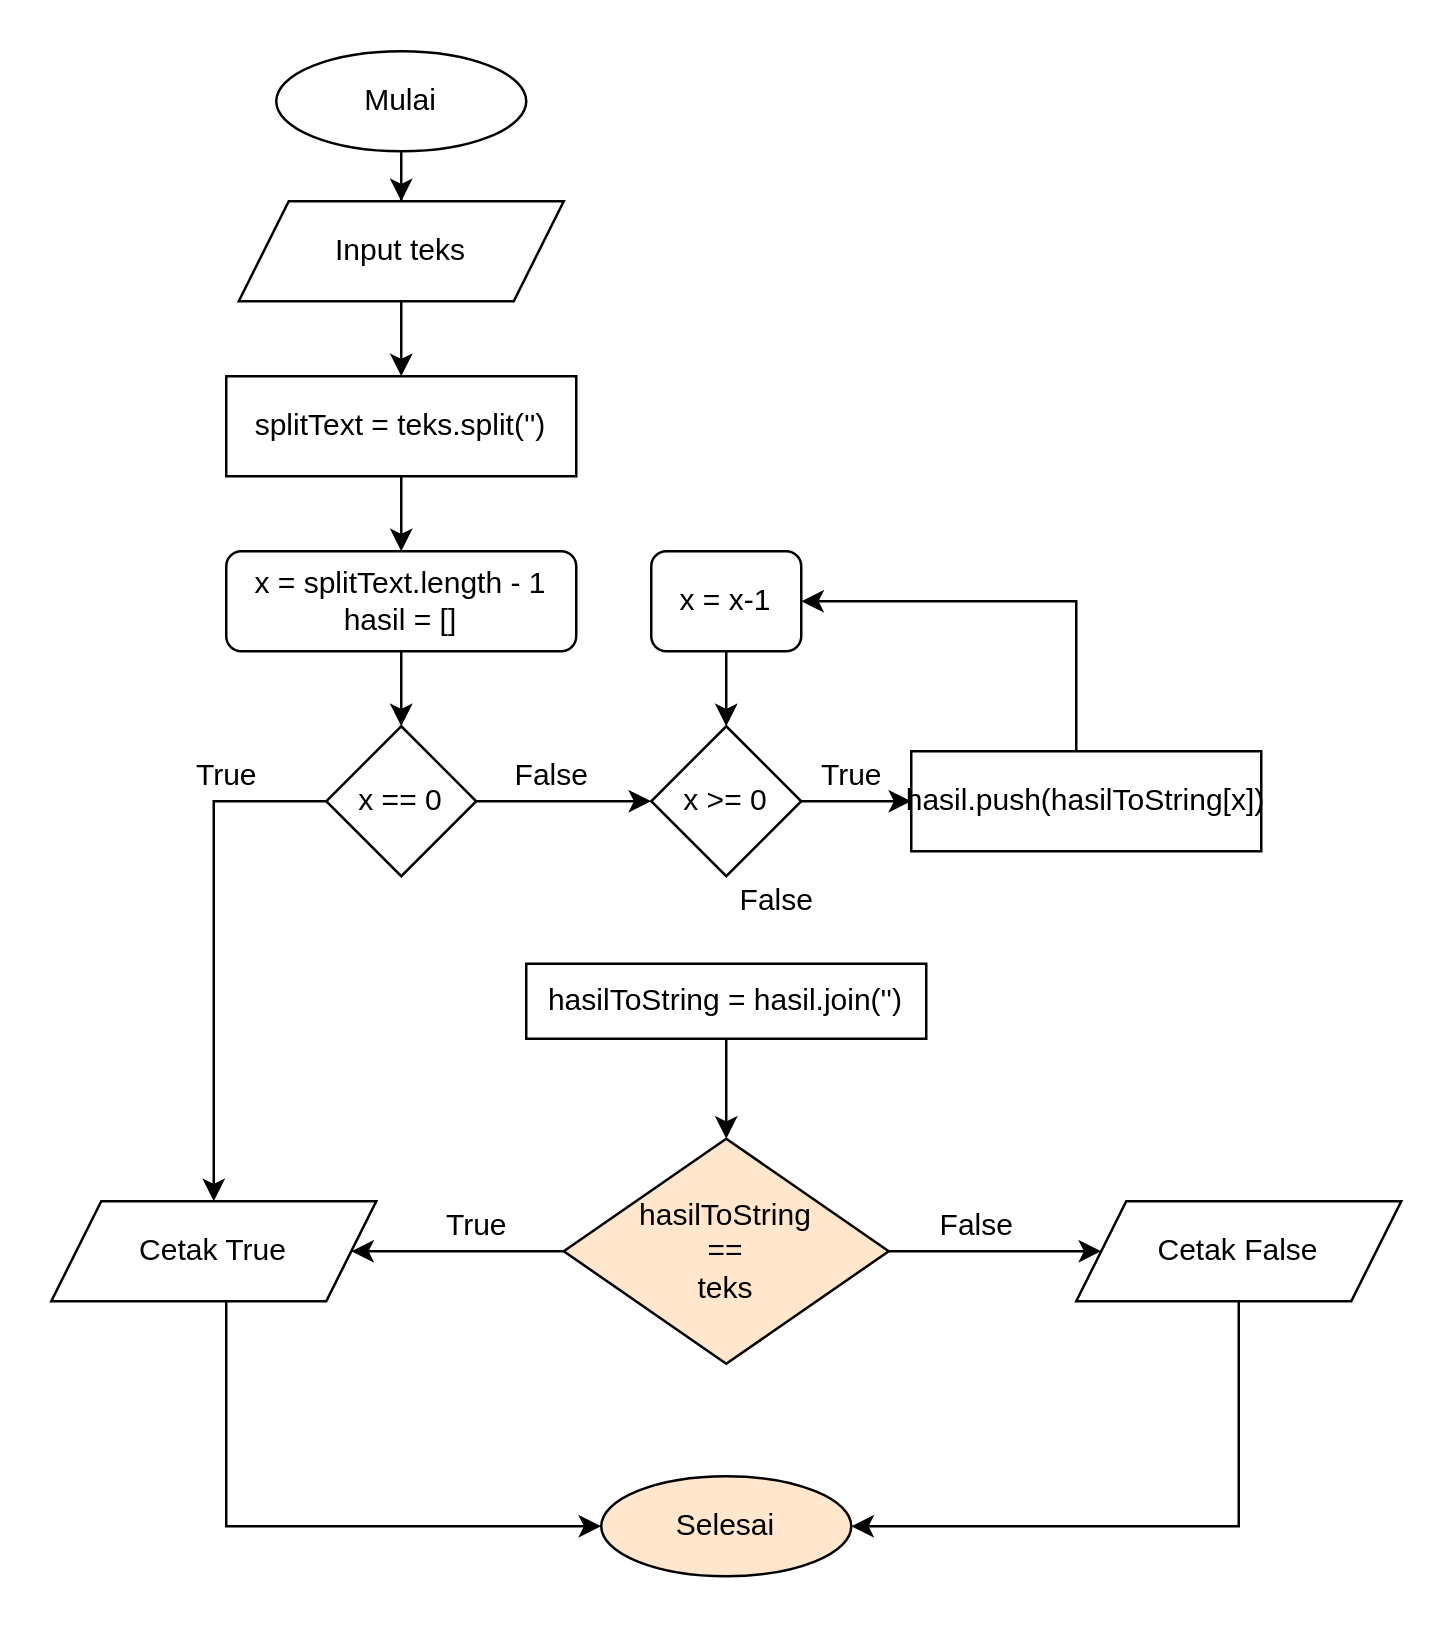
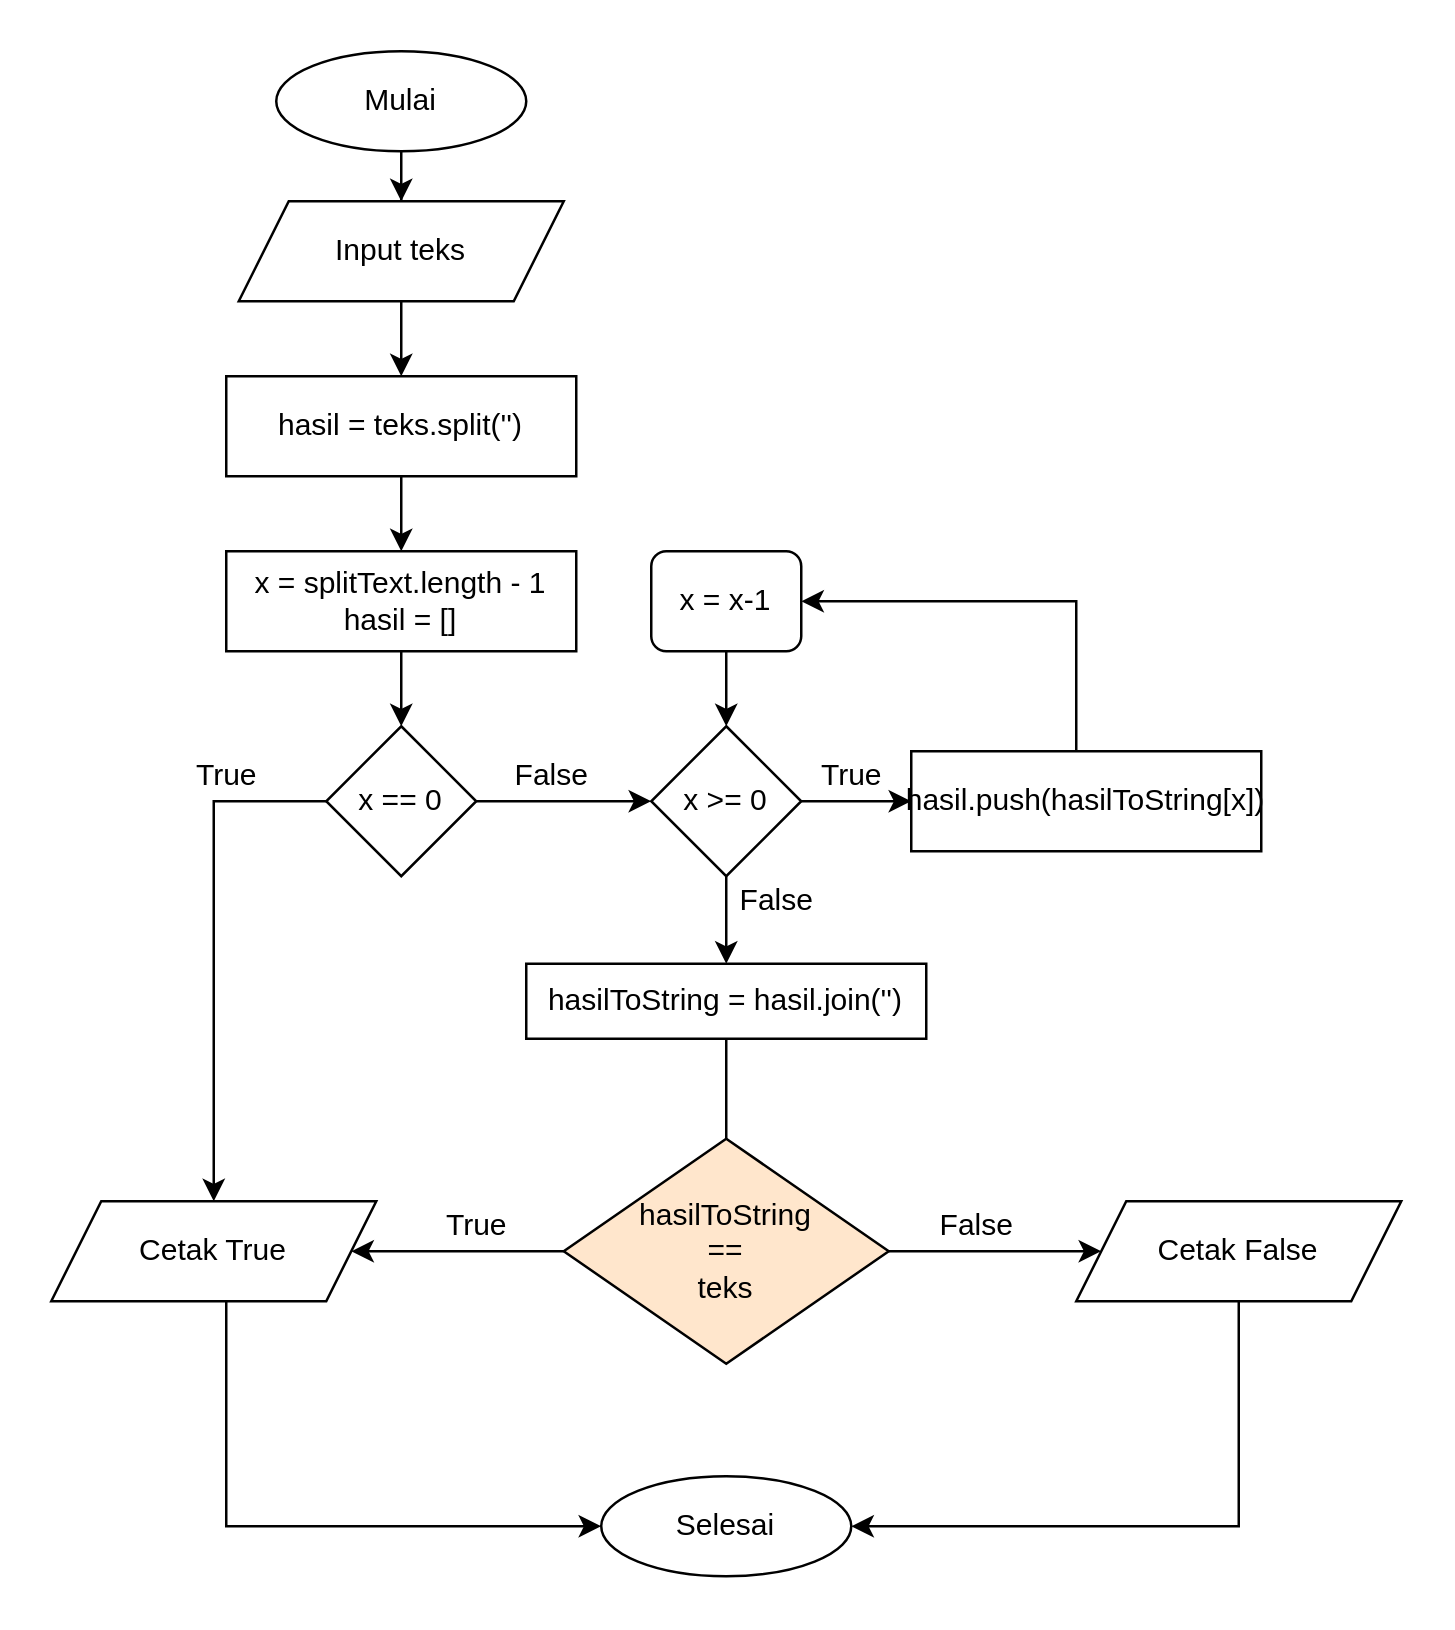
(401, 426) -> (401, 426)
(401, 601) -> (401, 601)
none -> (726, 924)
(726, 1120) -> (726, 1127)
(726, 1526) -> (726, 1526)
